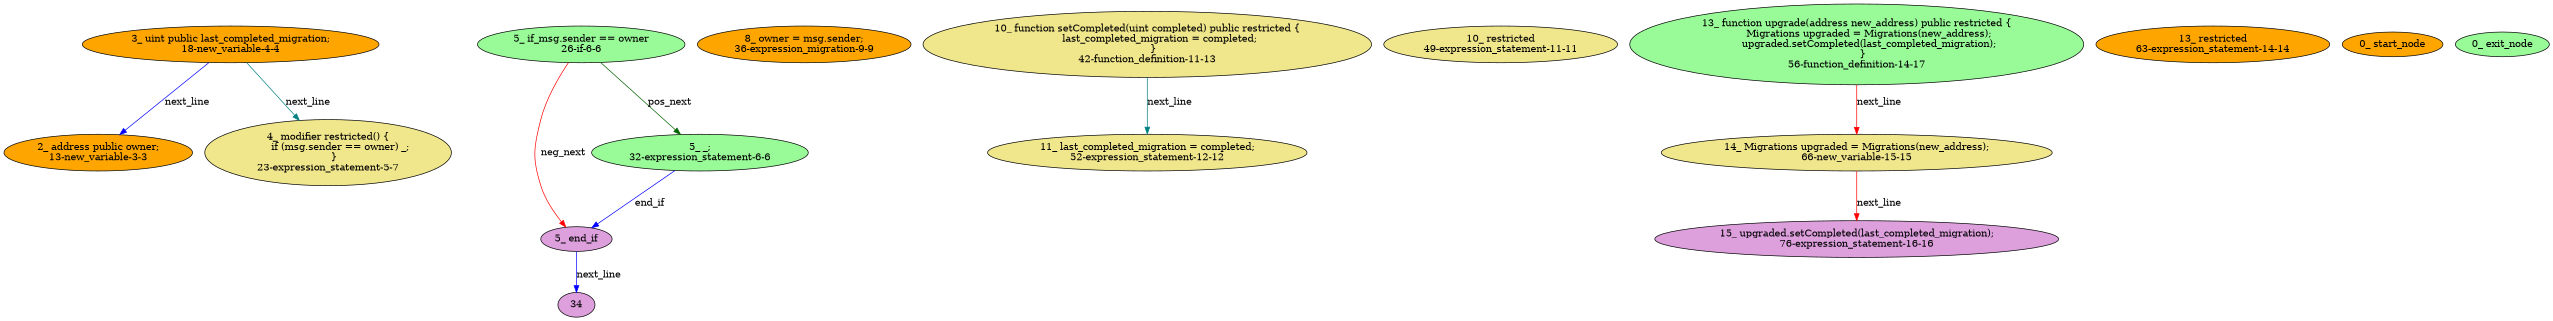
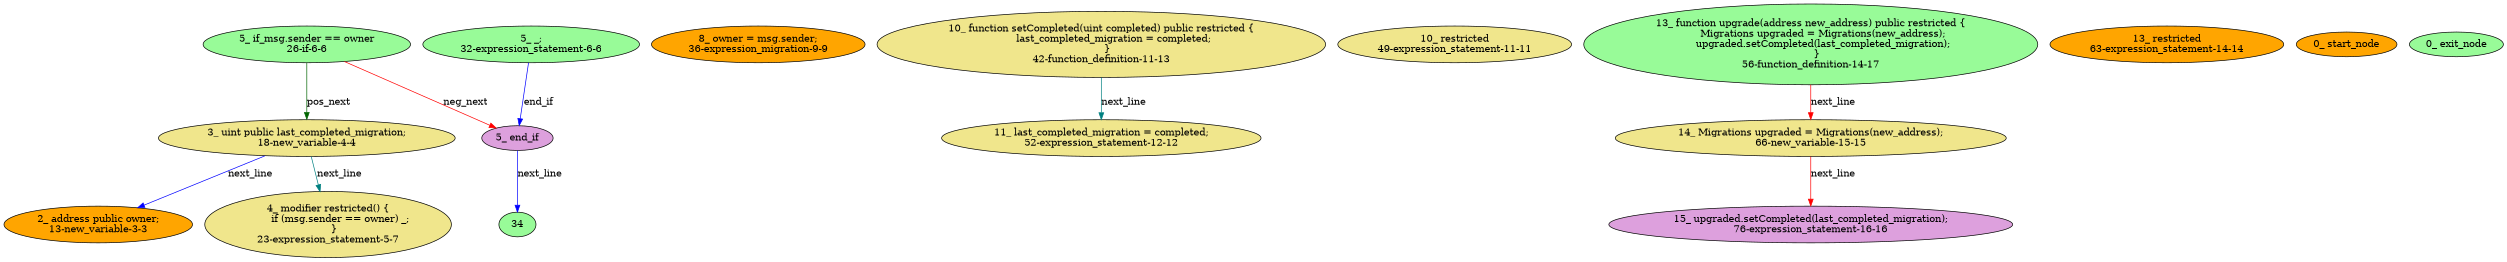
(231, 44) -> (307, 138)
(638, 96) -> (307, 88)
(576, 305) -> (517, 225)
